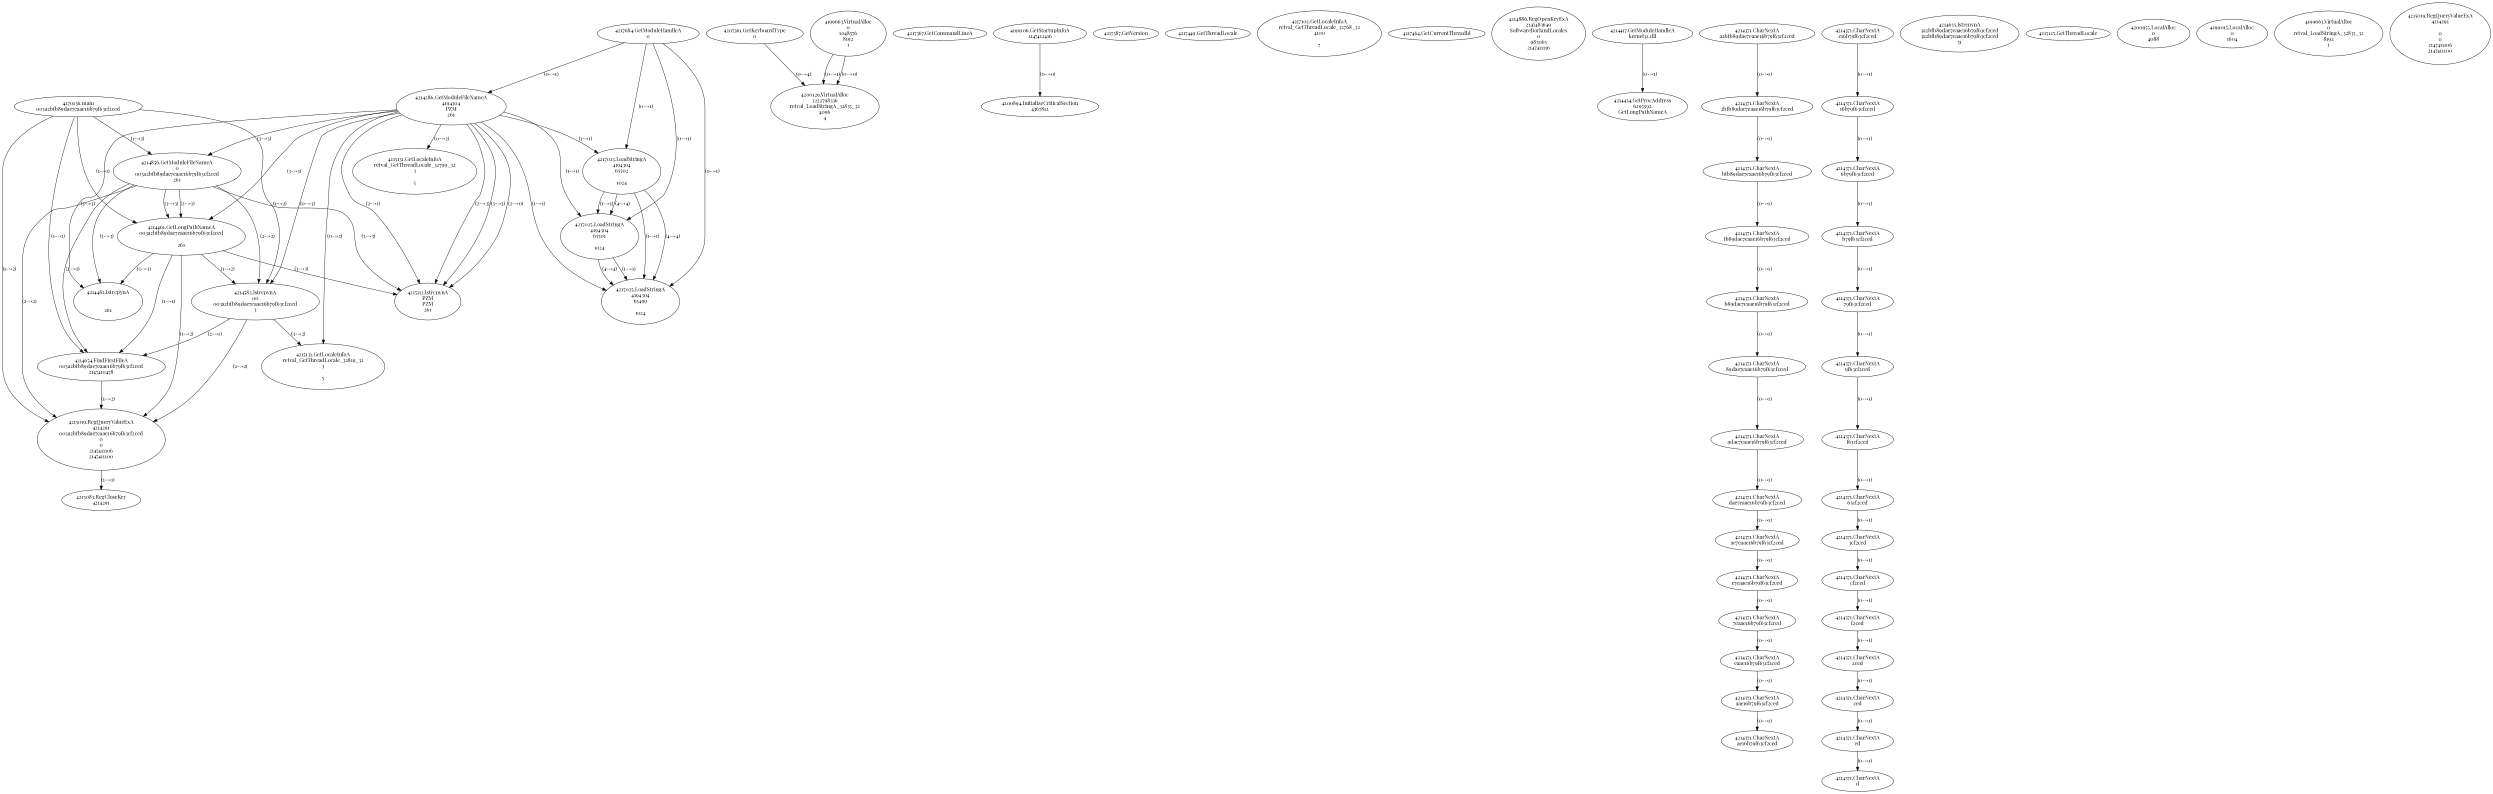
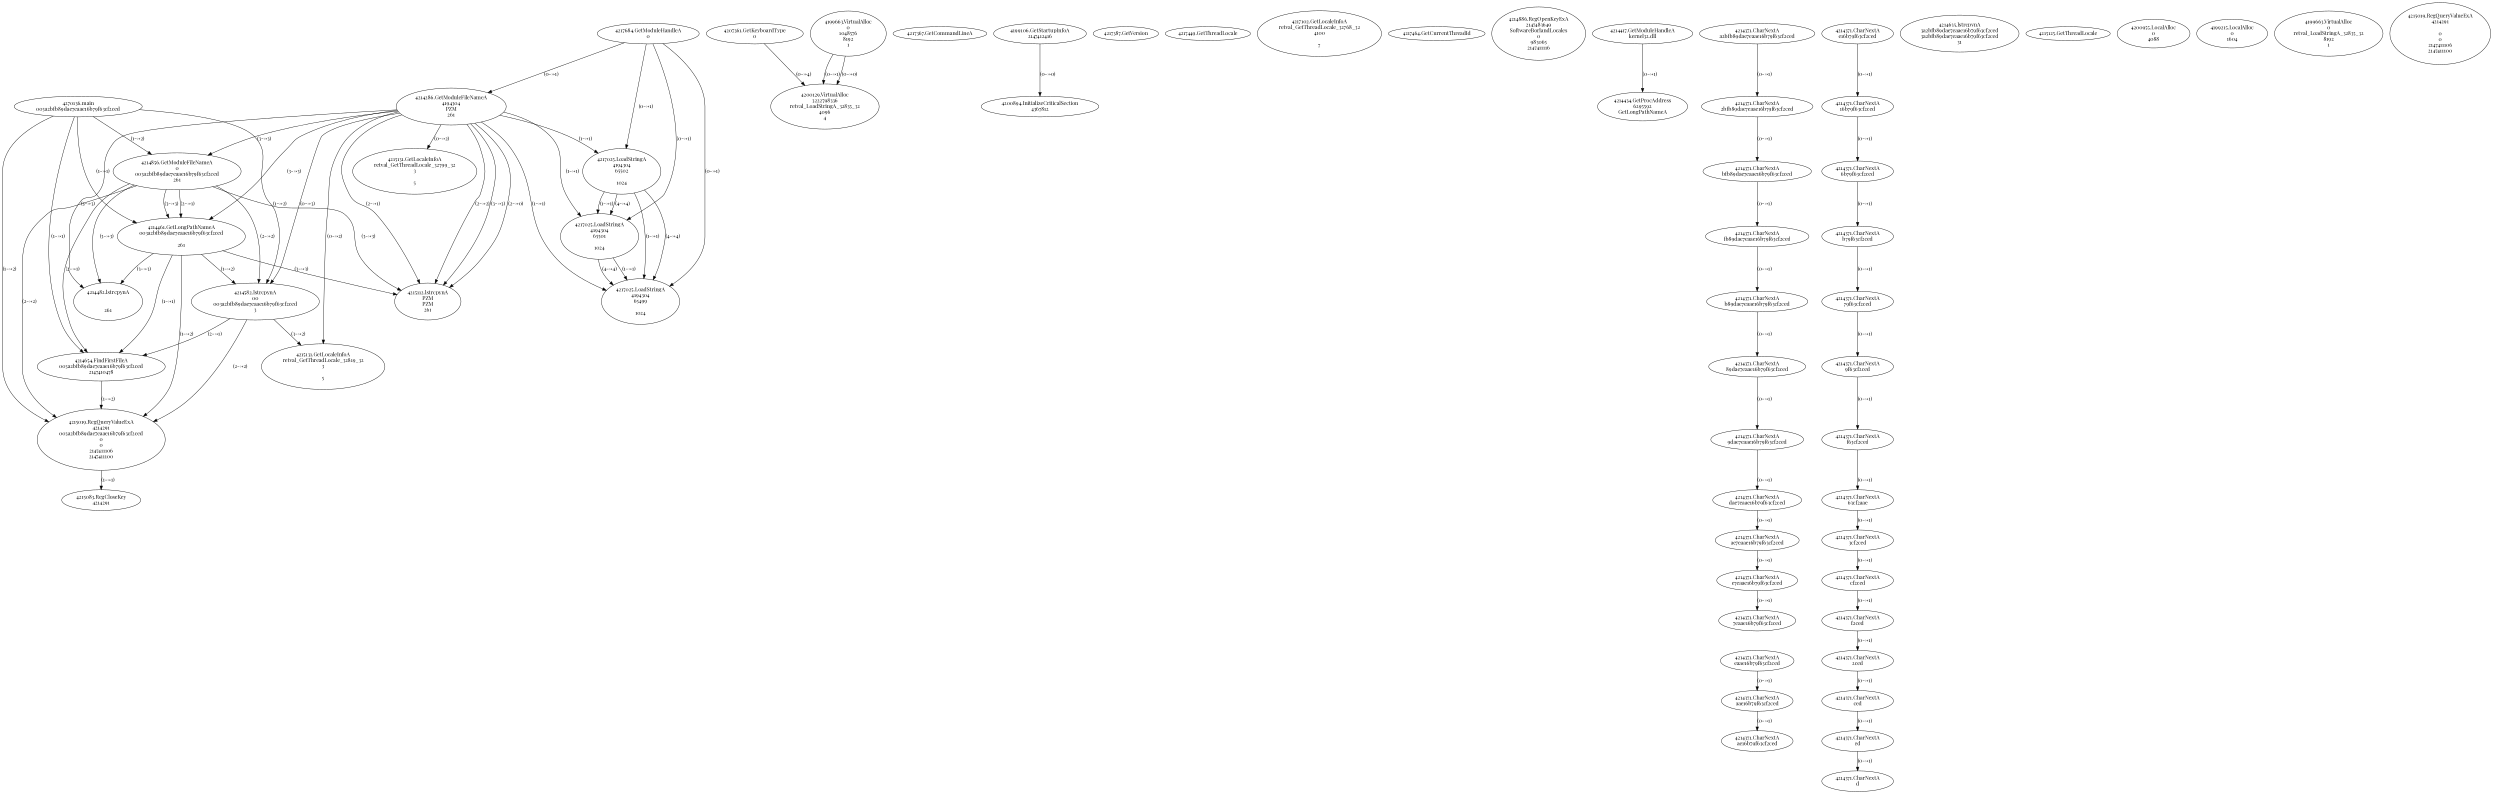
(2232, 34) -> (2232, 34)
(1858, 500) -> (1858, 500)
(1757, 639) -> none
